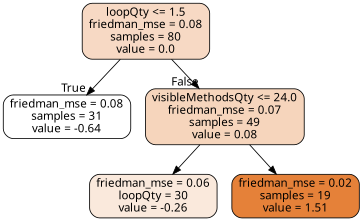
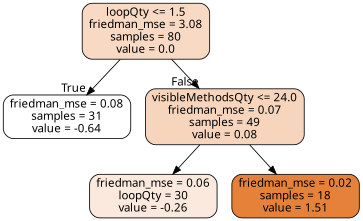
(146, 31) -> (146, 31)
(296, 196) -> (296, 196)
